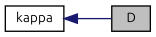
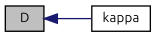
(94, 19) -> (75, 19)
